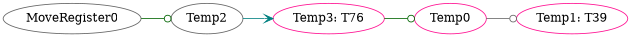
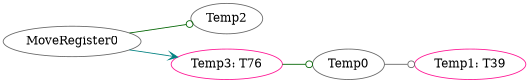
(254, 19) -> (149, 53)
(450, 19) -> (349, 64)
